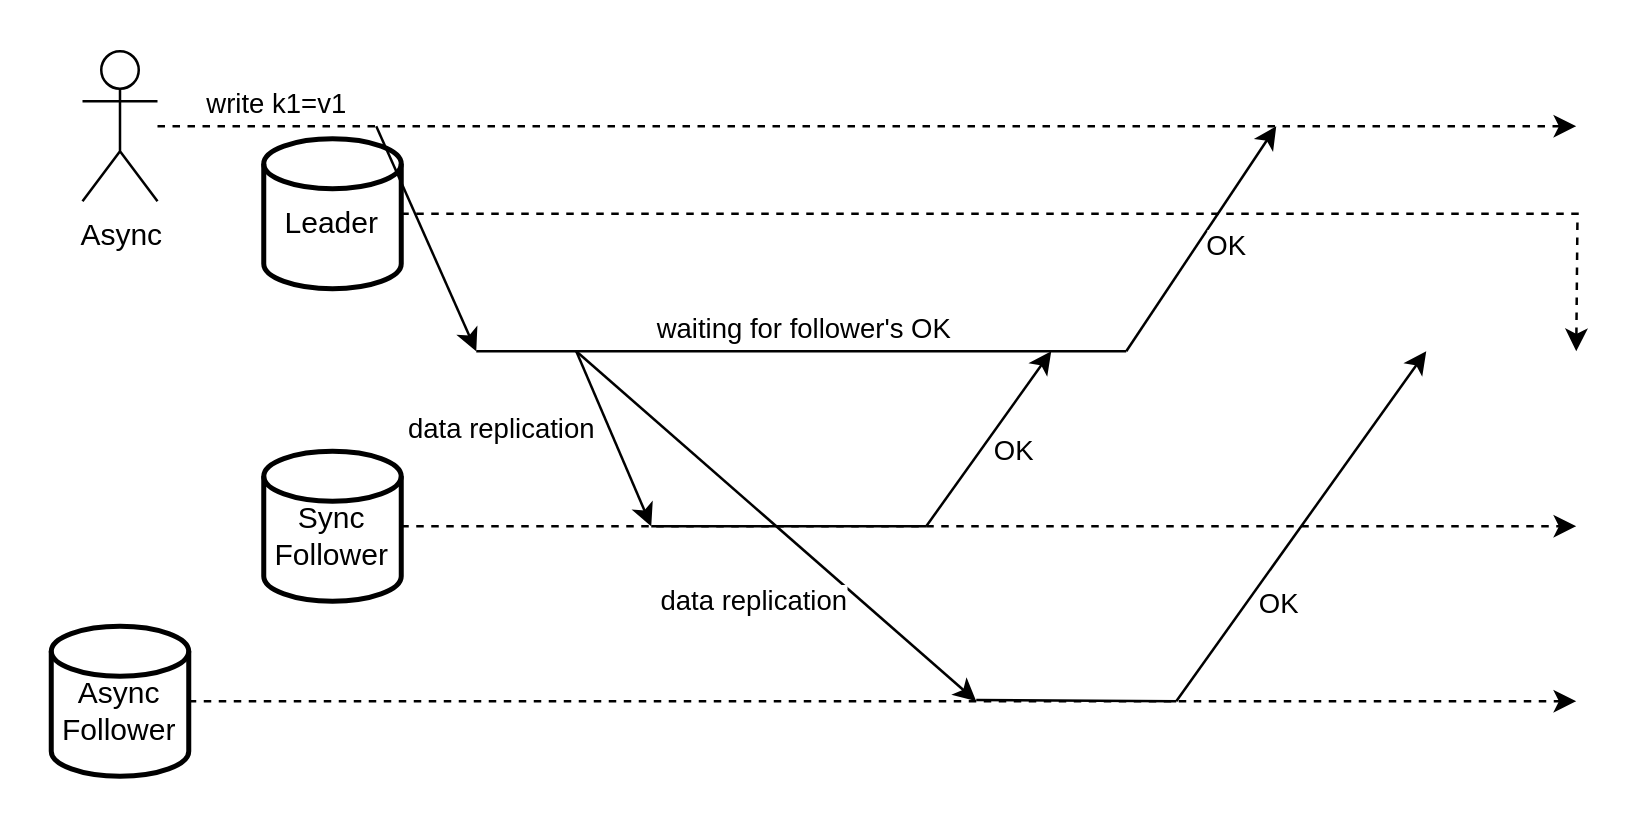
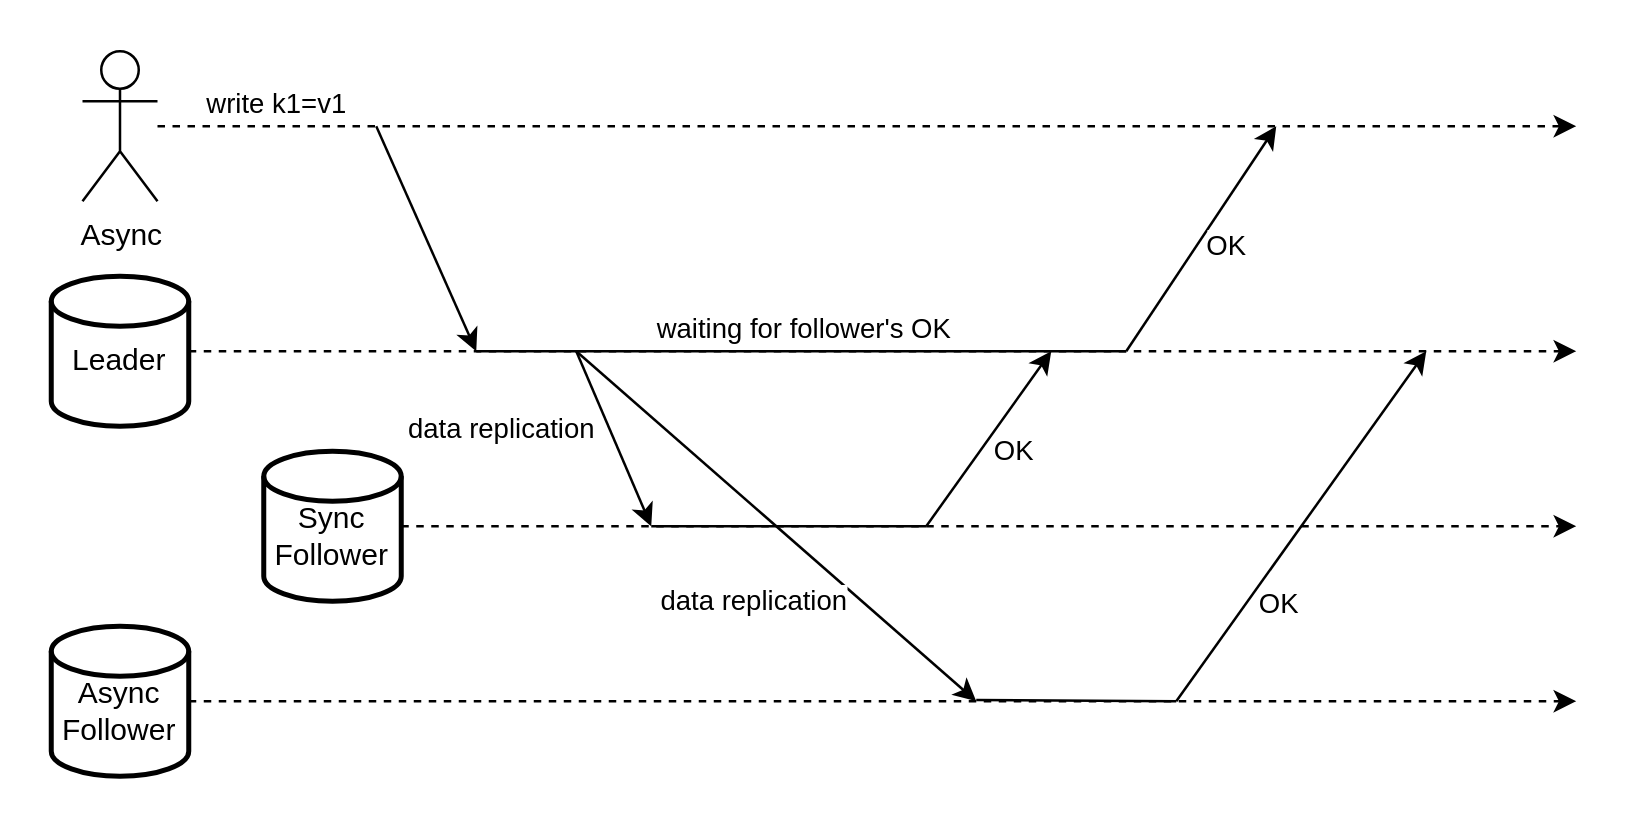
(333, 214) -> (120, 351)
